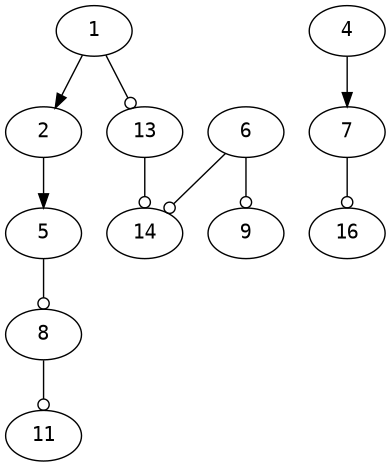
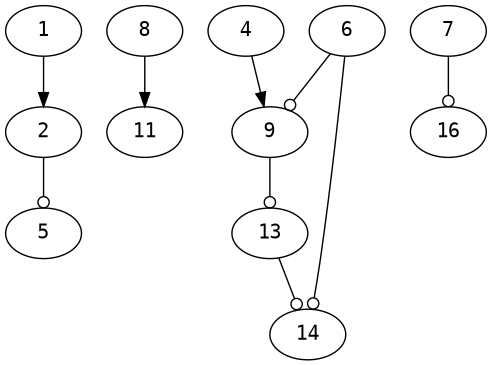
(347, 75) -> (256, 74)
(117, 76) -> (270, 177)
(44, 176) -> (44, 177)
(44, 278) -> none
(44, 380) -> (145, 75)
